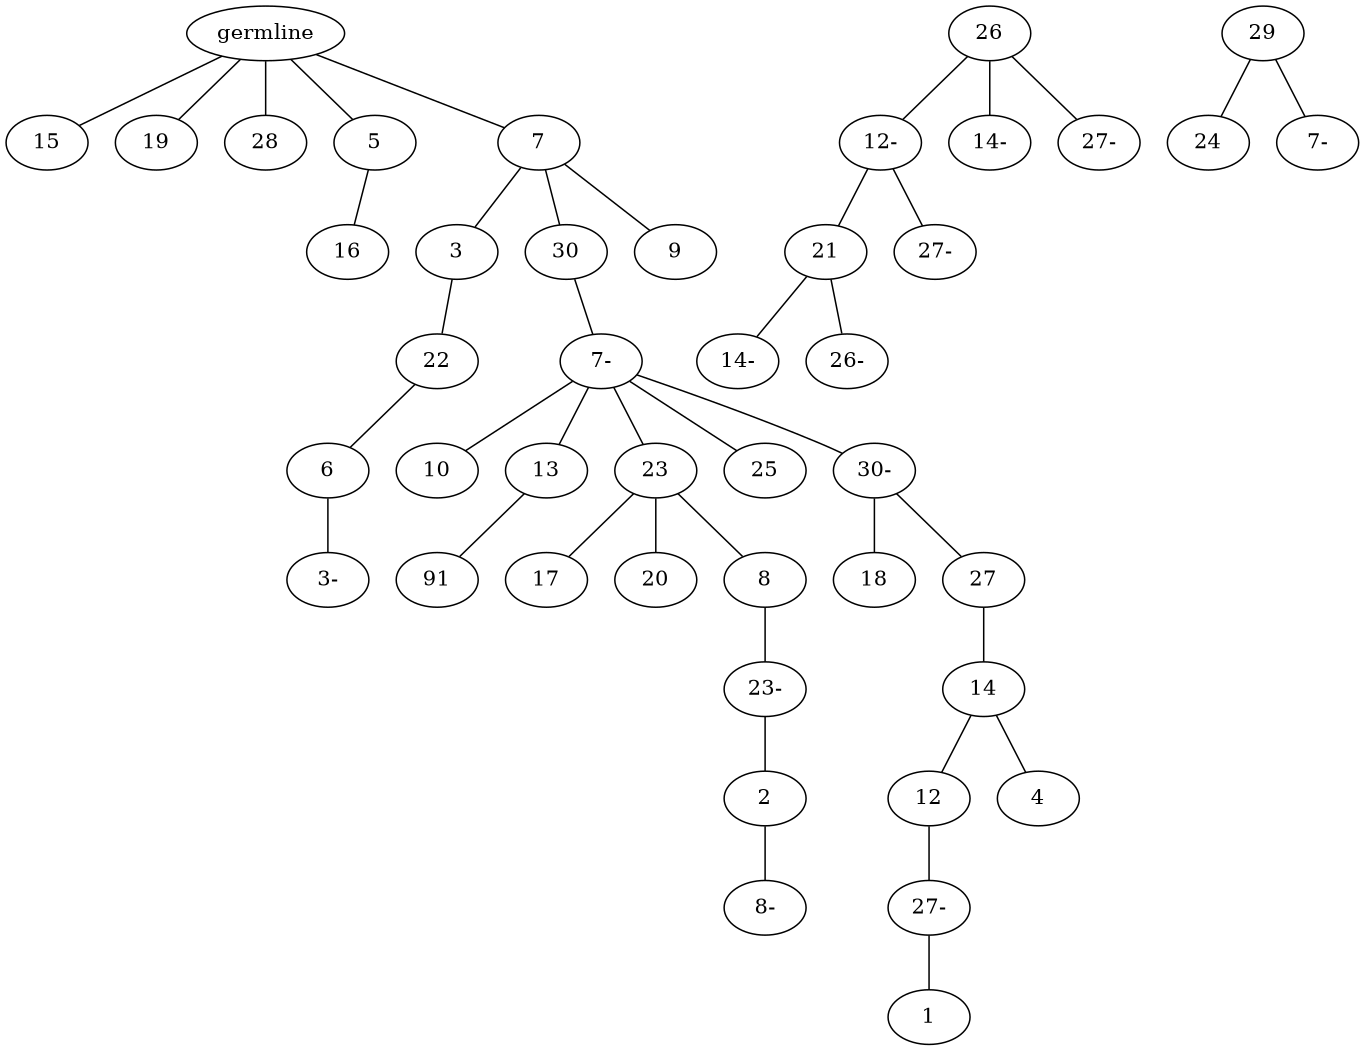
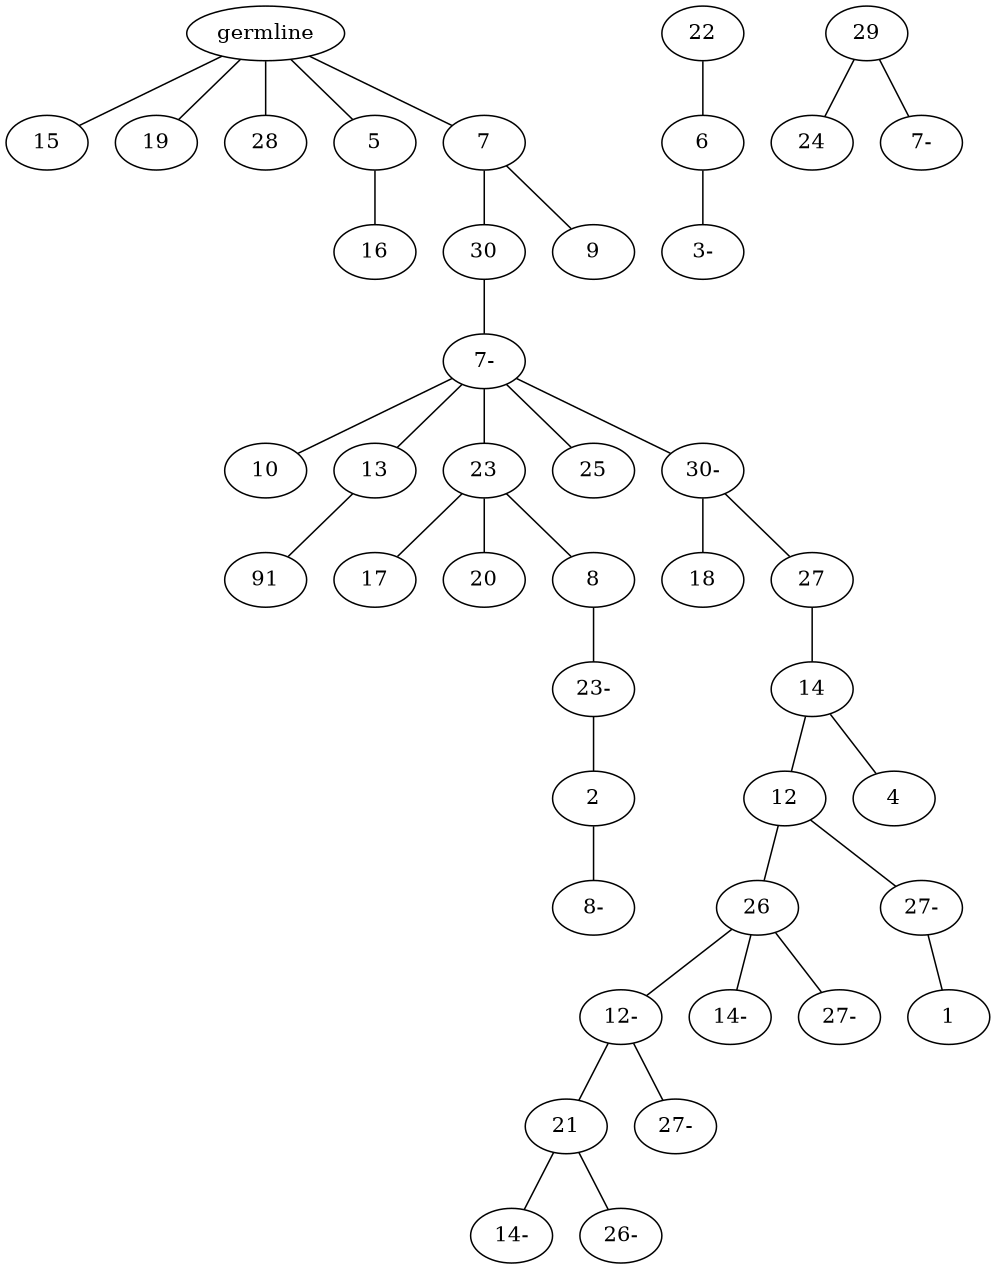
(457, 252) -> none
none -> (771, 853)
